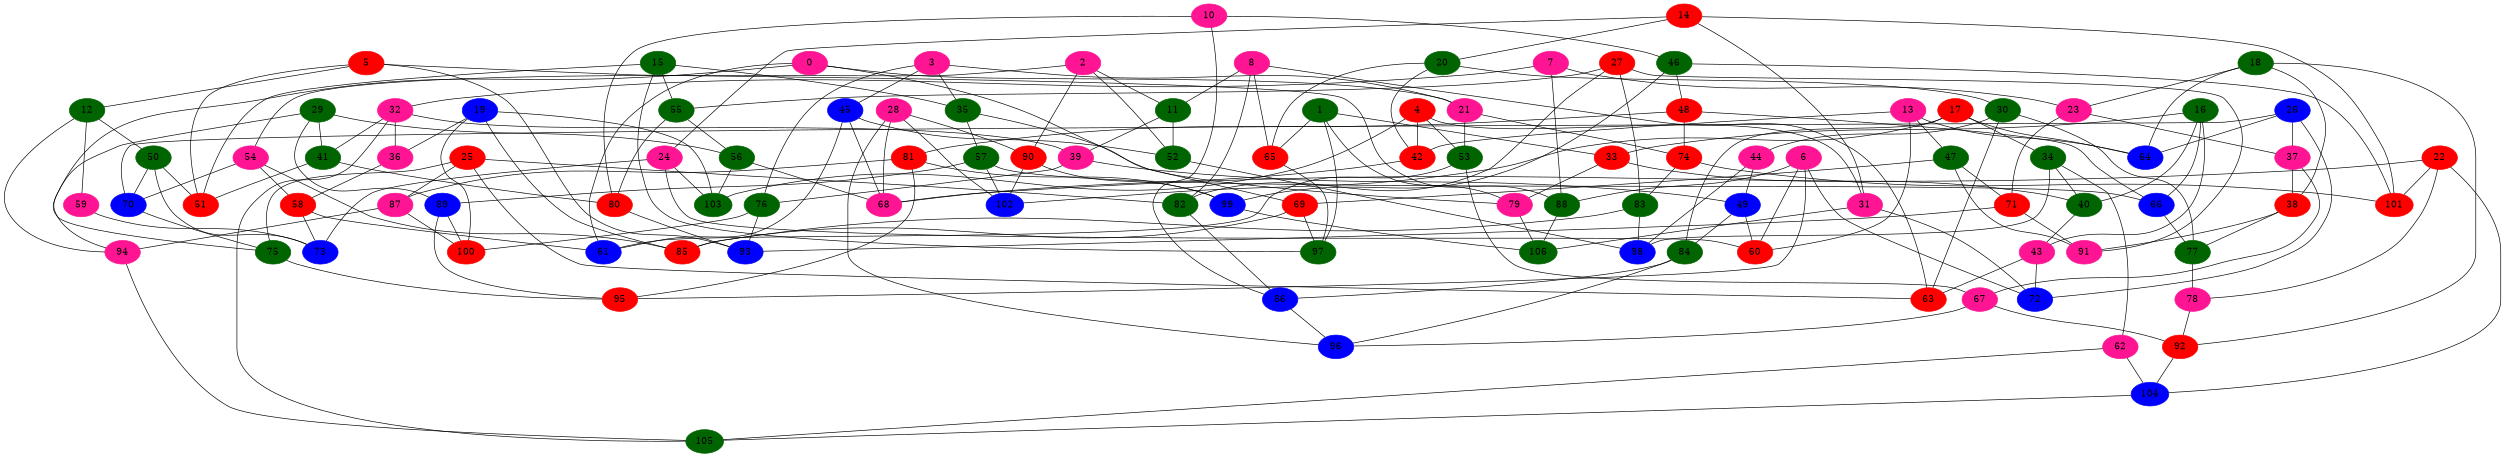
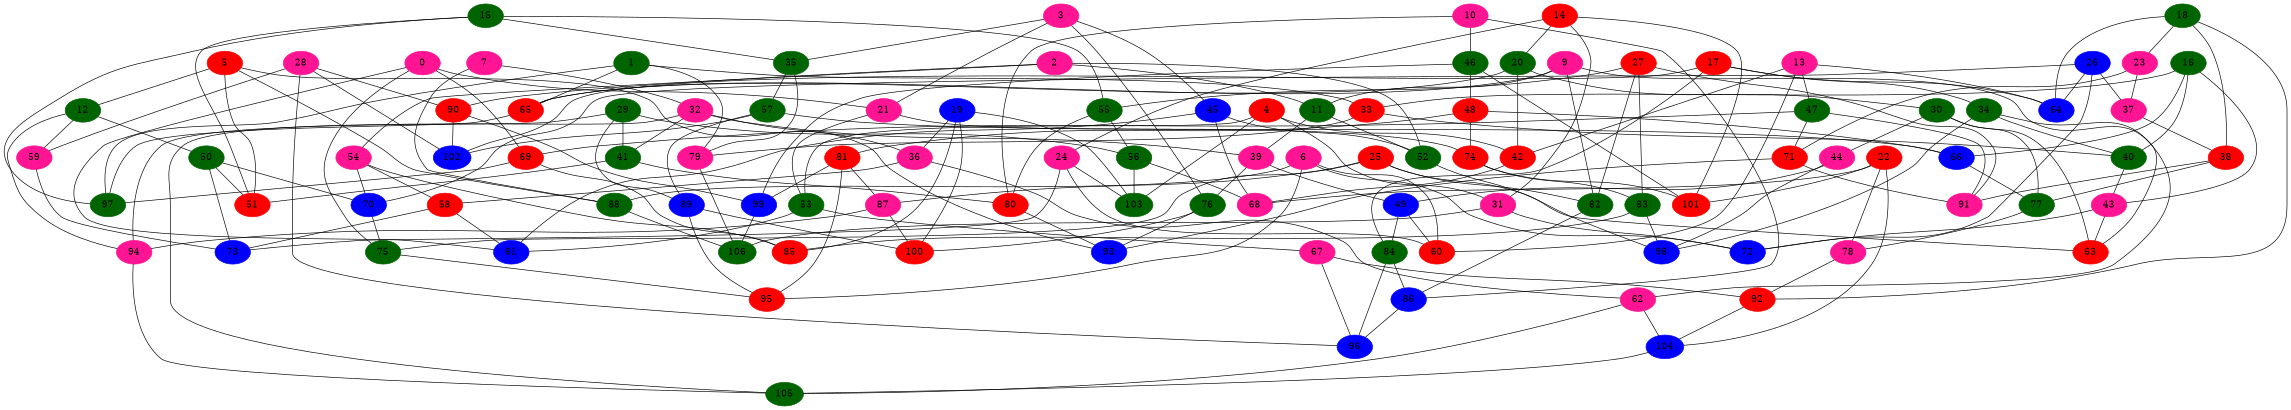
(1252, 63) -> (1565, 63)
(1812, 88) -> none
(884, 156) -> (166, 108)
none -> (1346, 243)
(2199, 268) -> none
